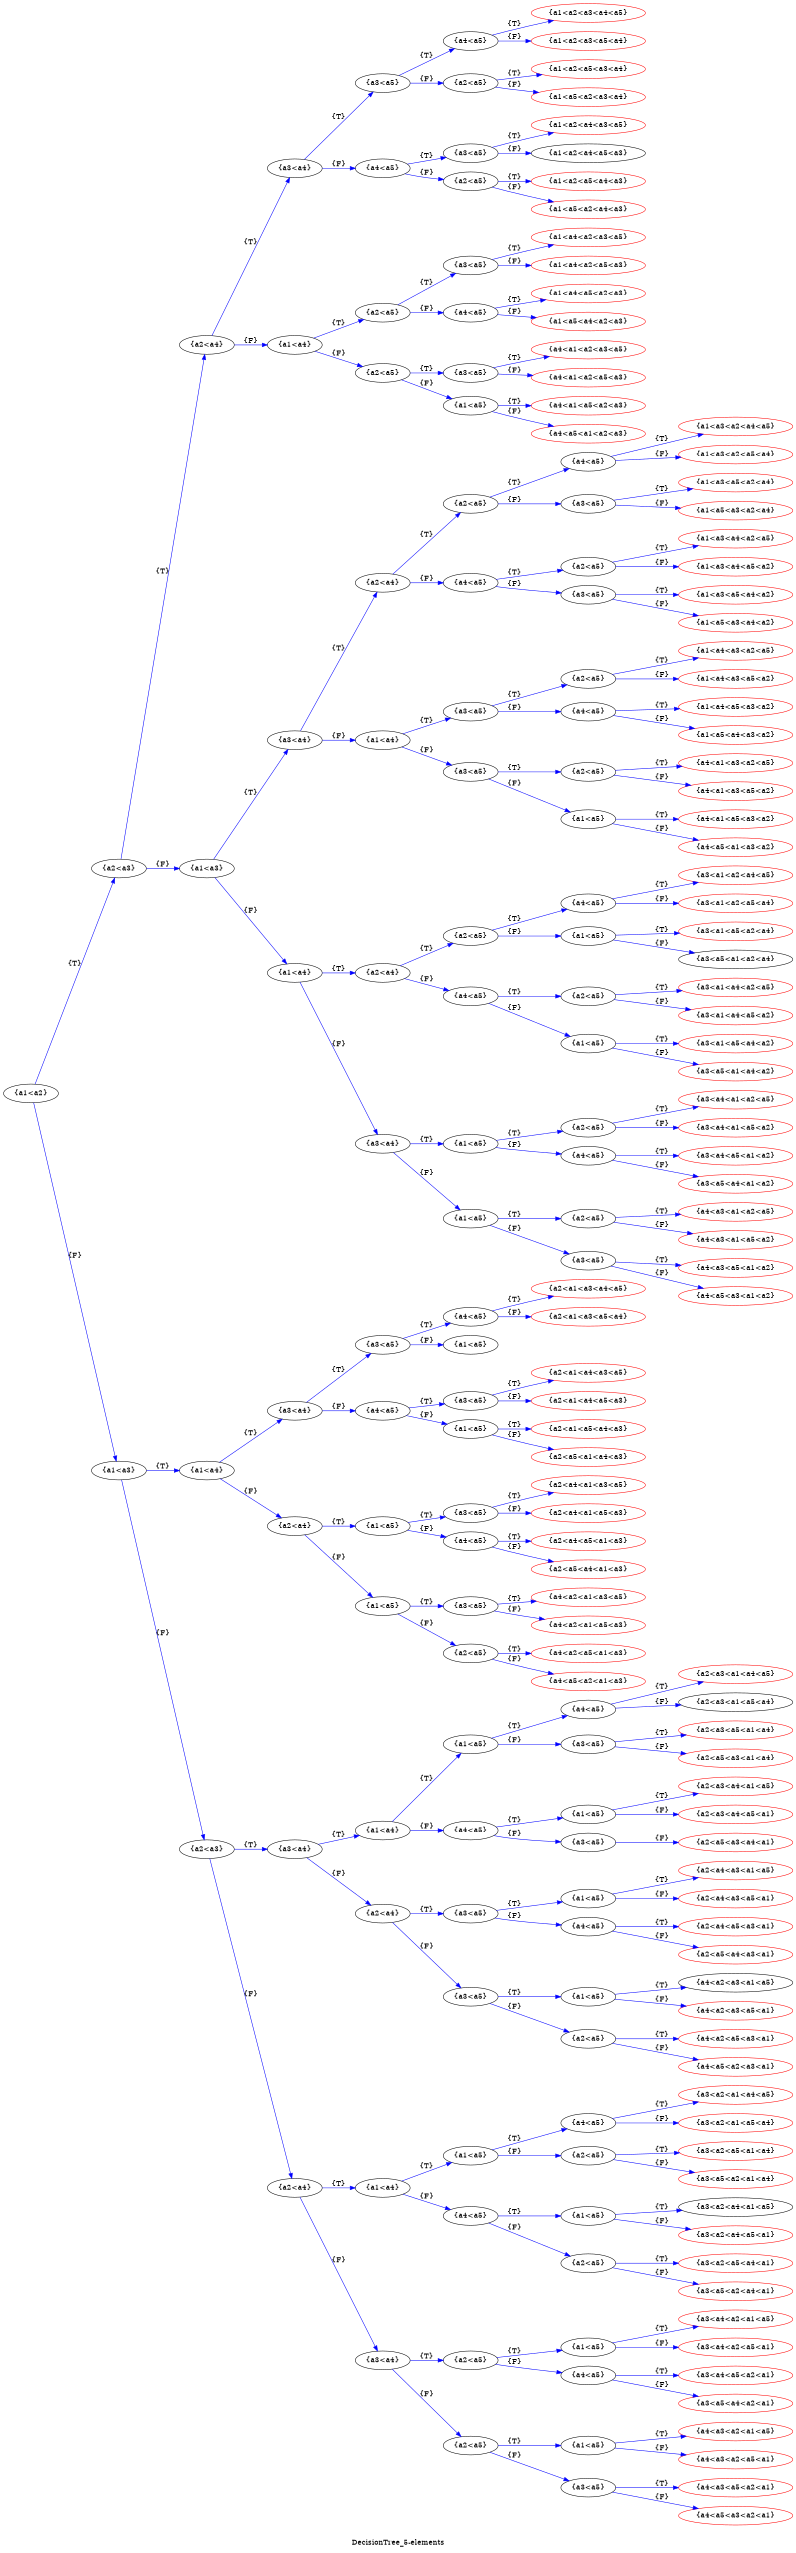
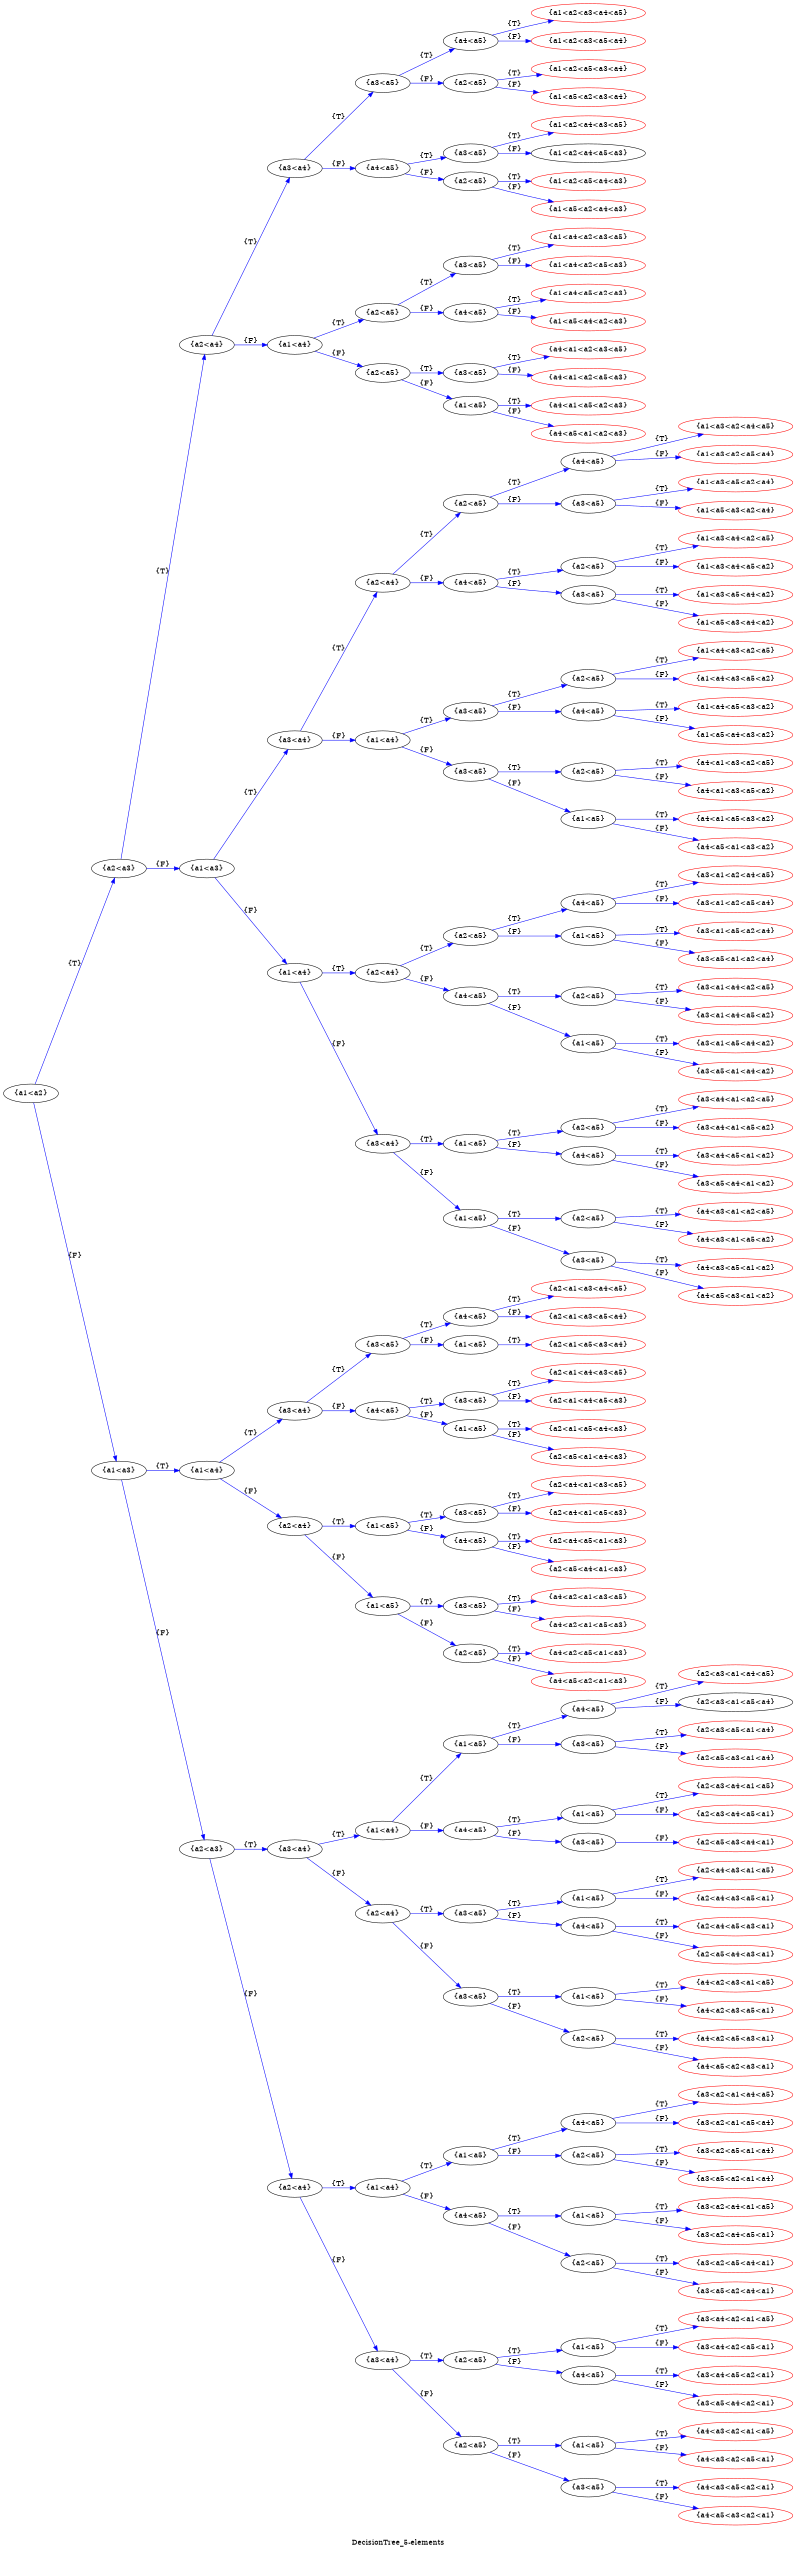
(736, 959) -> (736, 959)
none -> (588, 1345)
(736, 1983) -> (736, 1983)
(736, 2207) -> (736, 2207)
